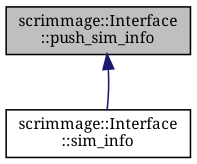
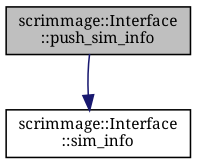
(109, 90) -> (88, 75)
